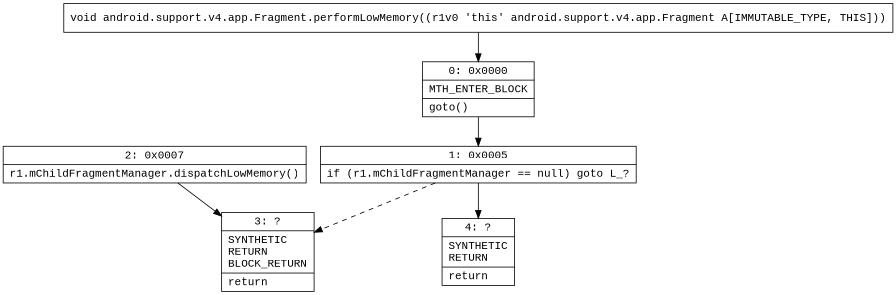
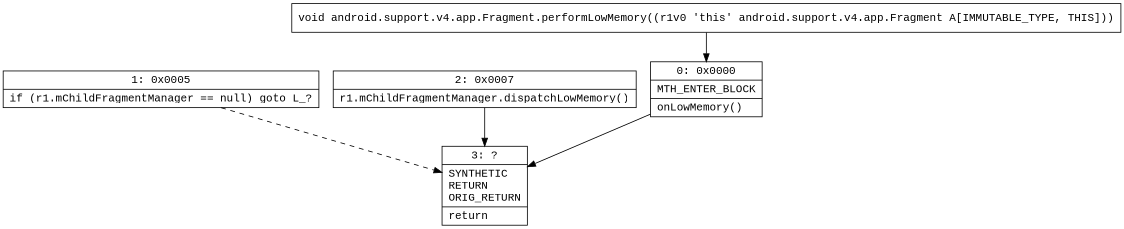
(449, 107) -> (700, 107)
(478, 128) -> (593, 139)
(478, 252) -> none
(268, 263) -> (485, 197)
